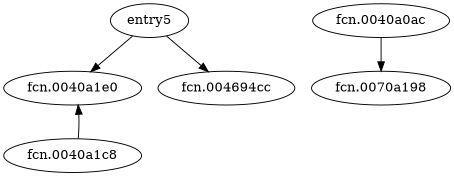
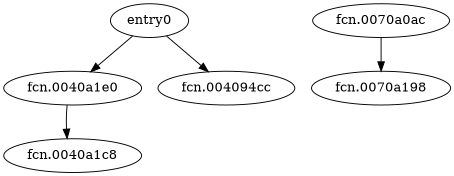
(150, 21) -> (150, 21)
(381, 21) -> (381, 21)
(226, 88) -> (226, 88)
(79, 126) -> (66, 117)
